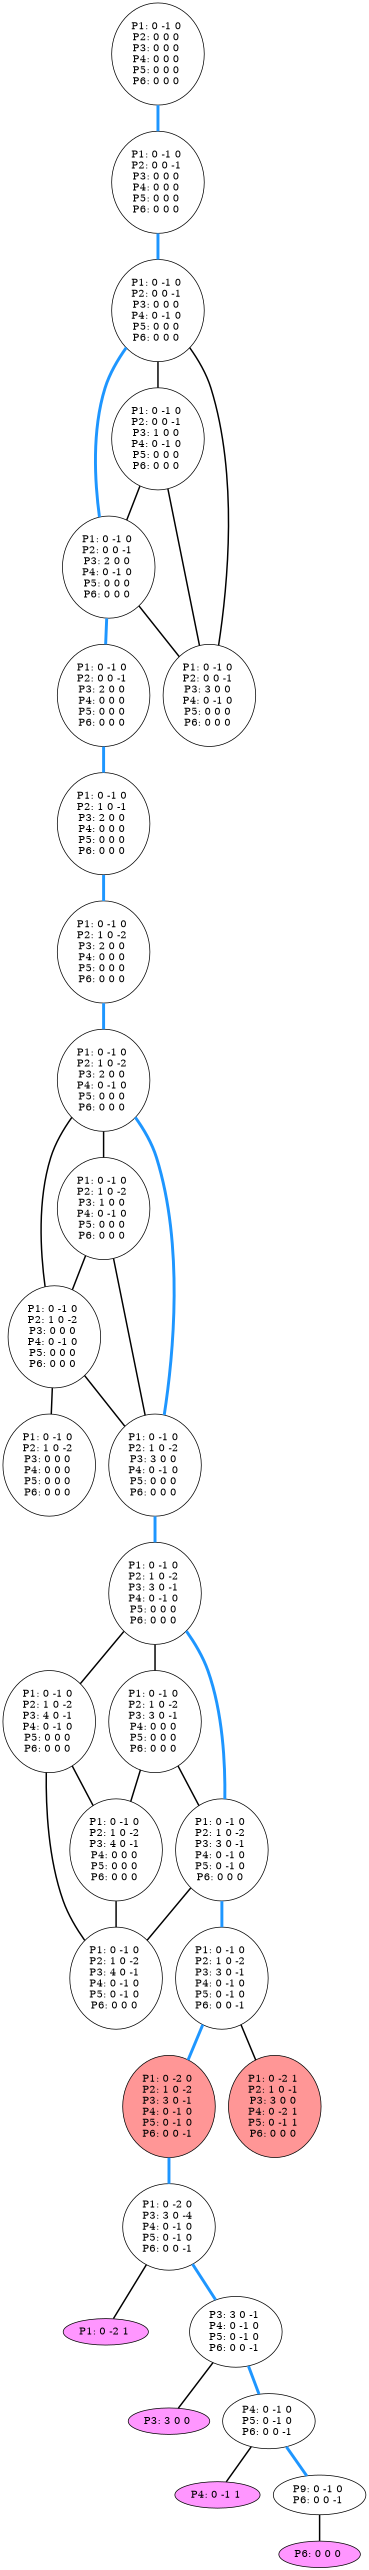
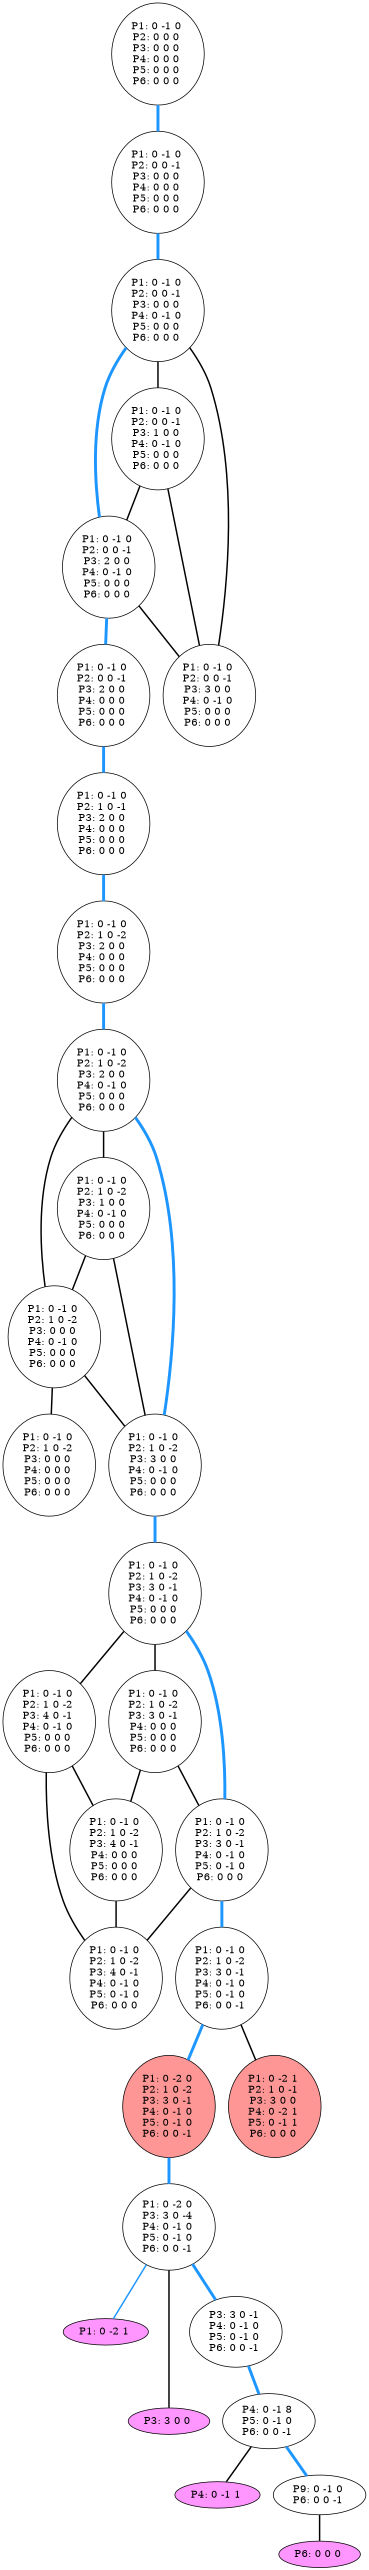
(130, 2292) -> (130, 2292)
(196, 2385) -> (169, 2339)
(269, 2421) -> (269, 2421)
